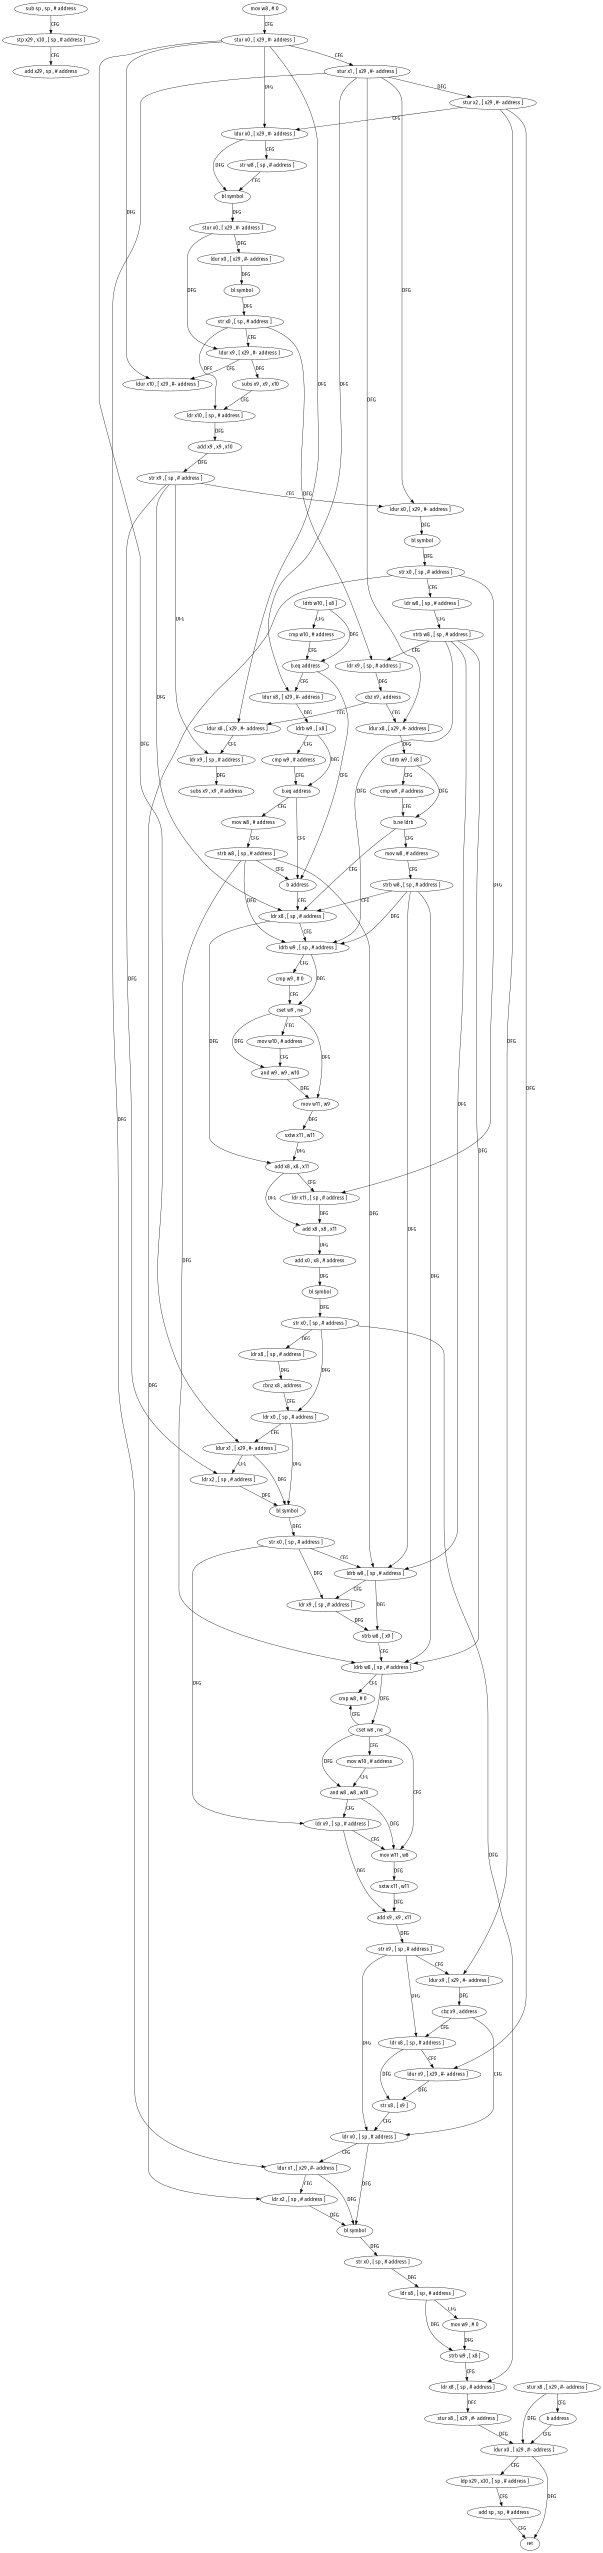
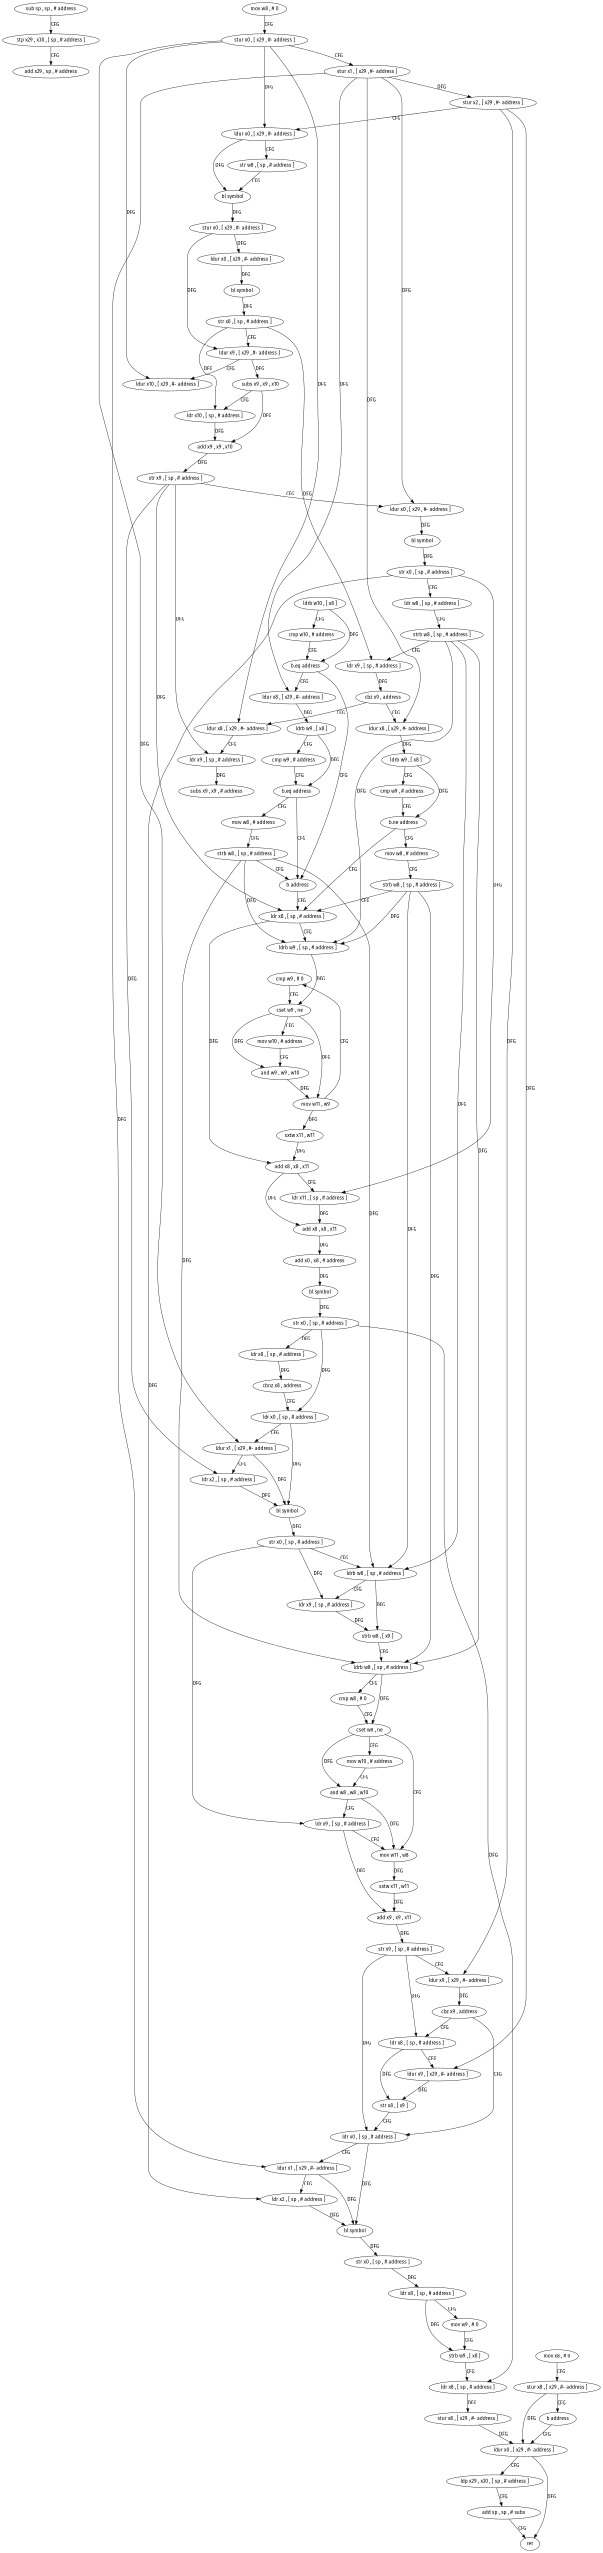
none -> (259, 422)
(403, 823) -> (403, 823)
(300, 962) -> (340, 1035)
(352, 1718) -> (362, 1713)
(469, 2341) -> (469, 2341)
none -> (557, 2356)
(504, 2513) -> (504, 2513)
